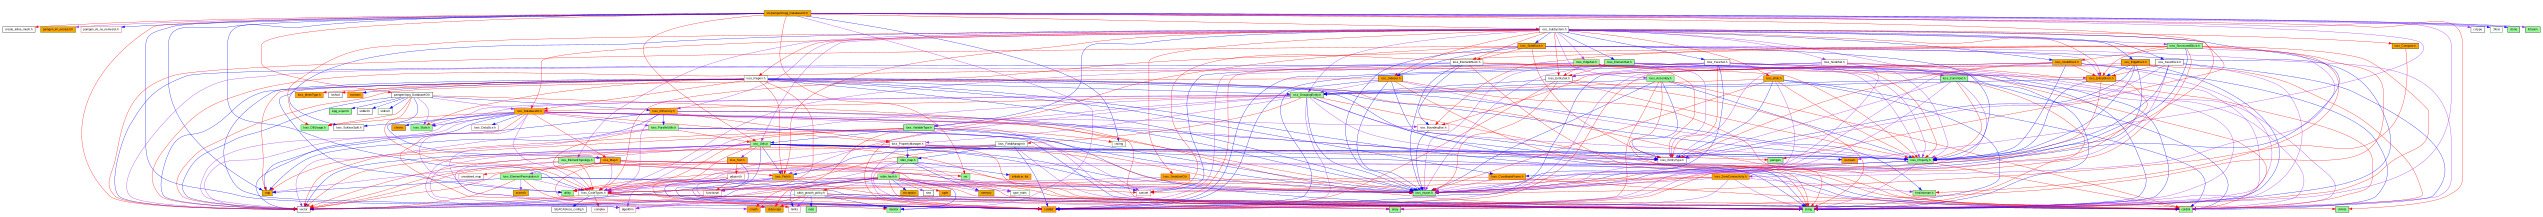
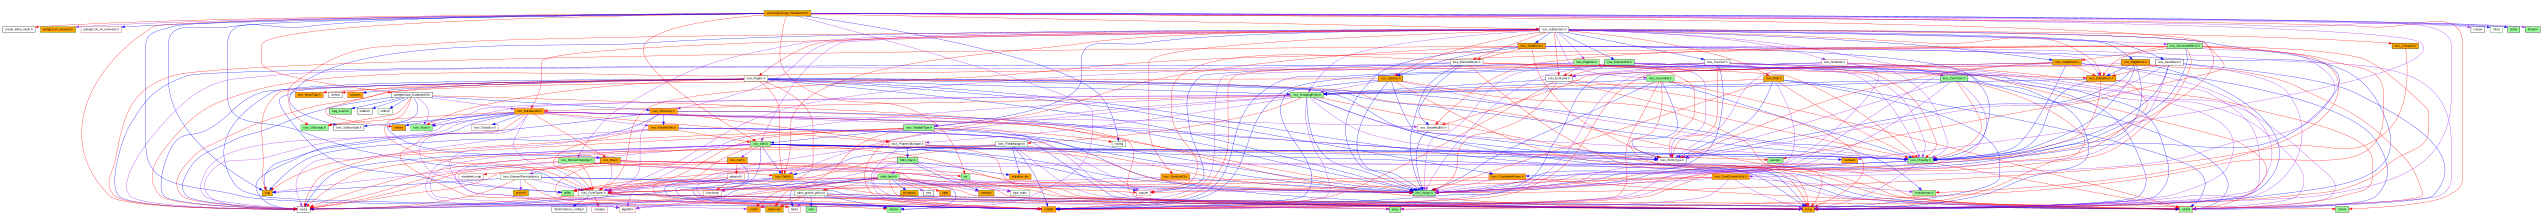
(651, 94) -> (499, 84)
(664, 128) -> (664, 128)
(947, 154) -> (1015, 155)
(521, 177) -> (521, 177)
(1808, 209) -> (1808, 209)
